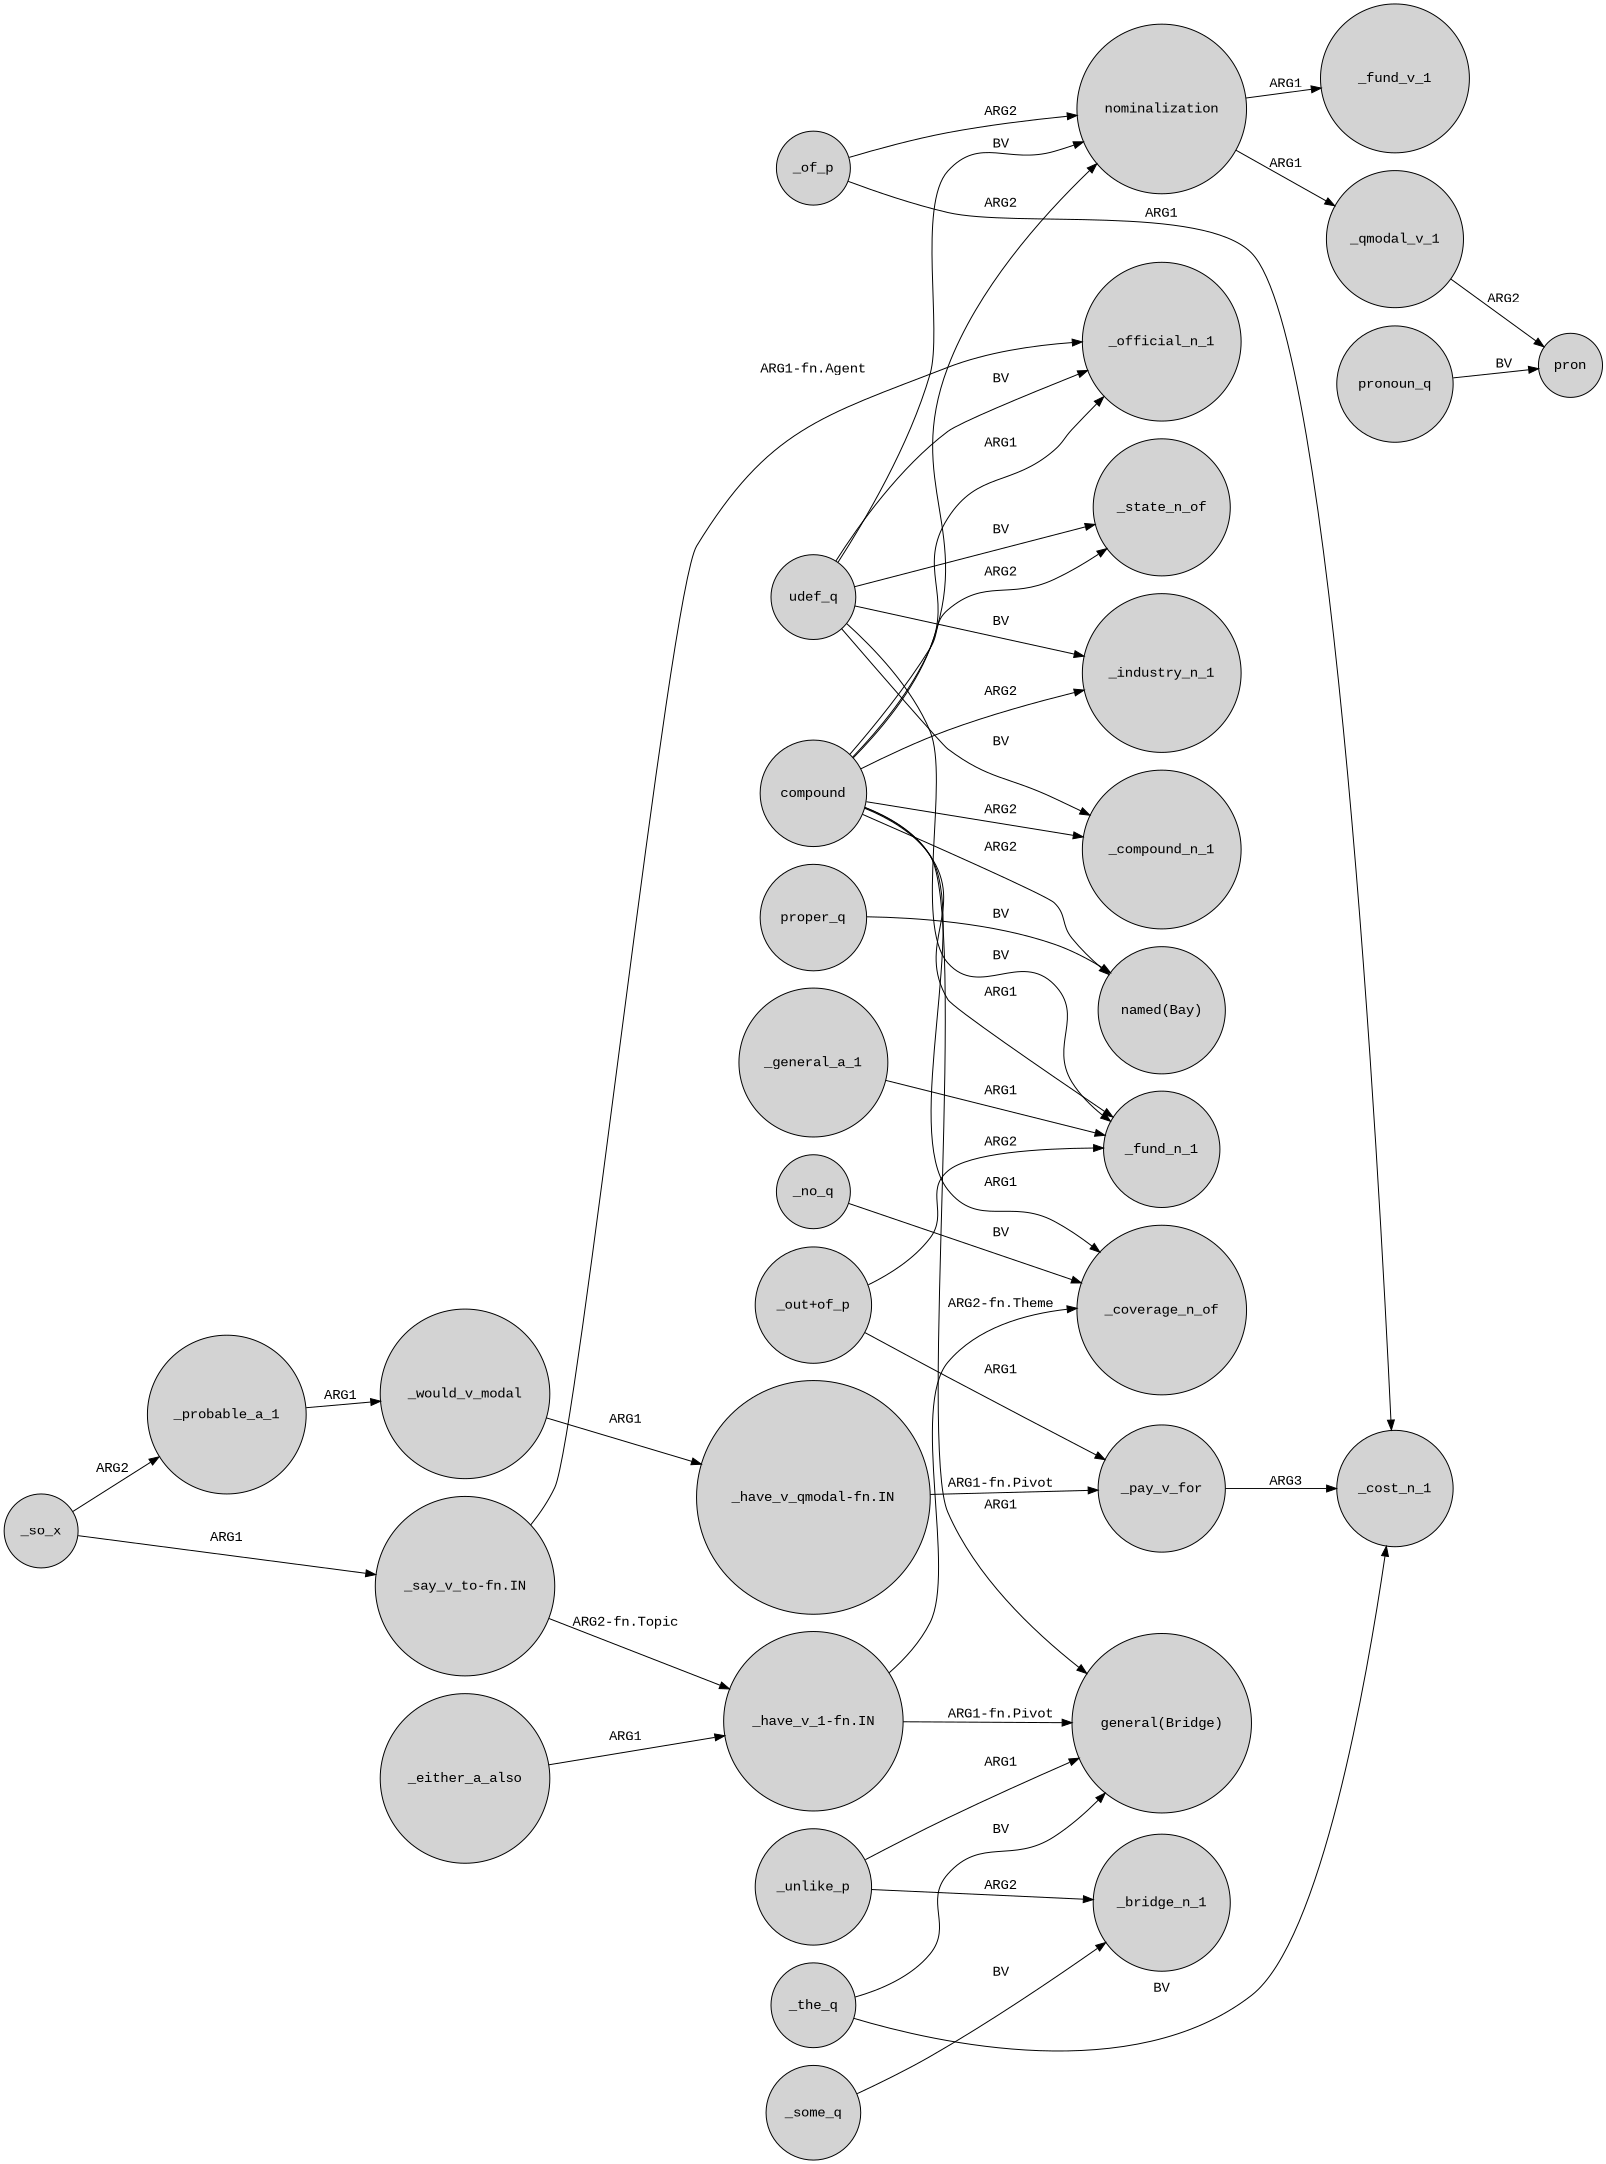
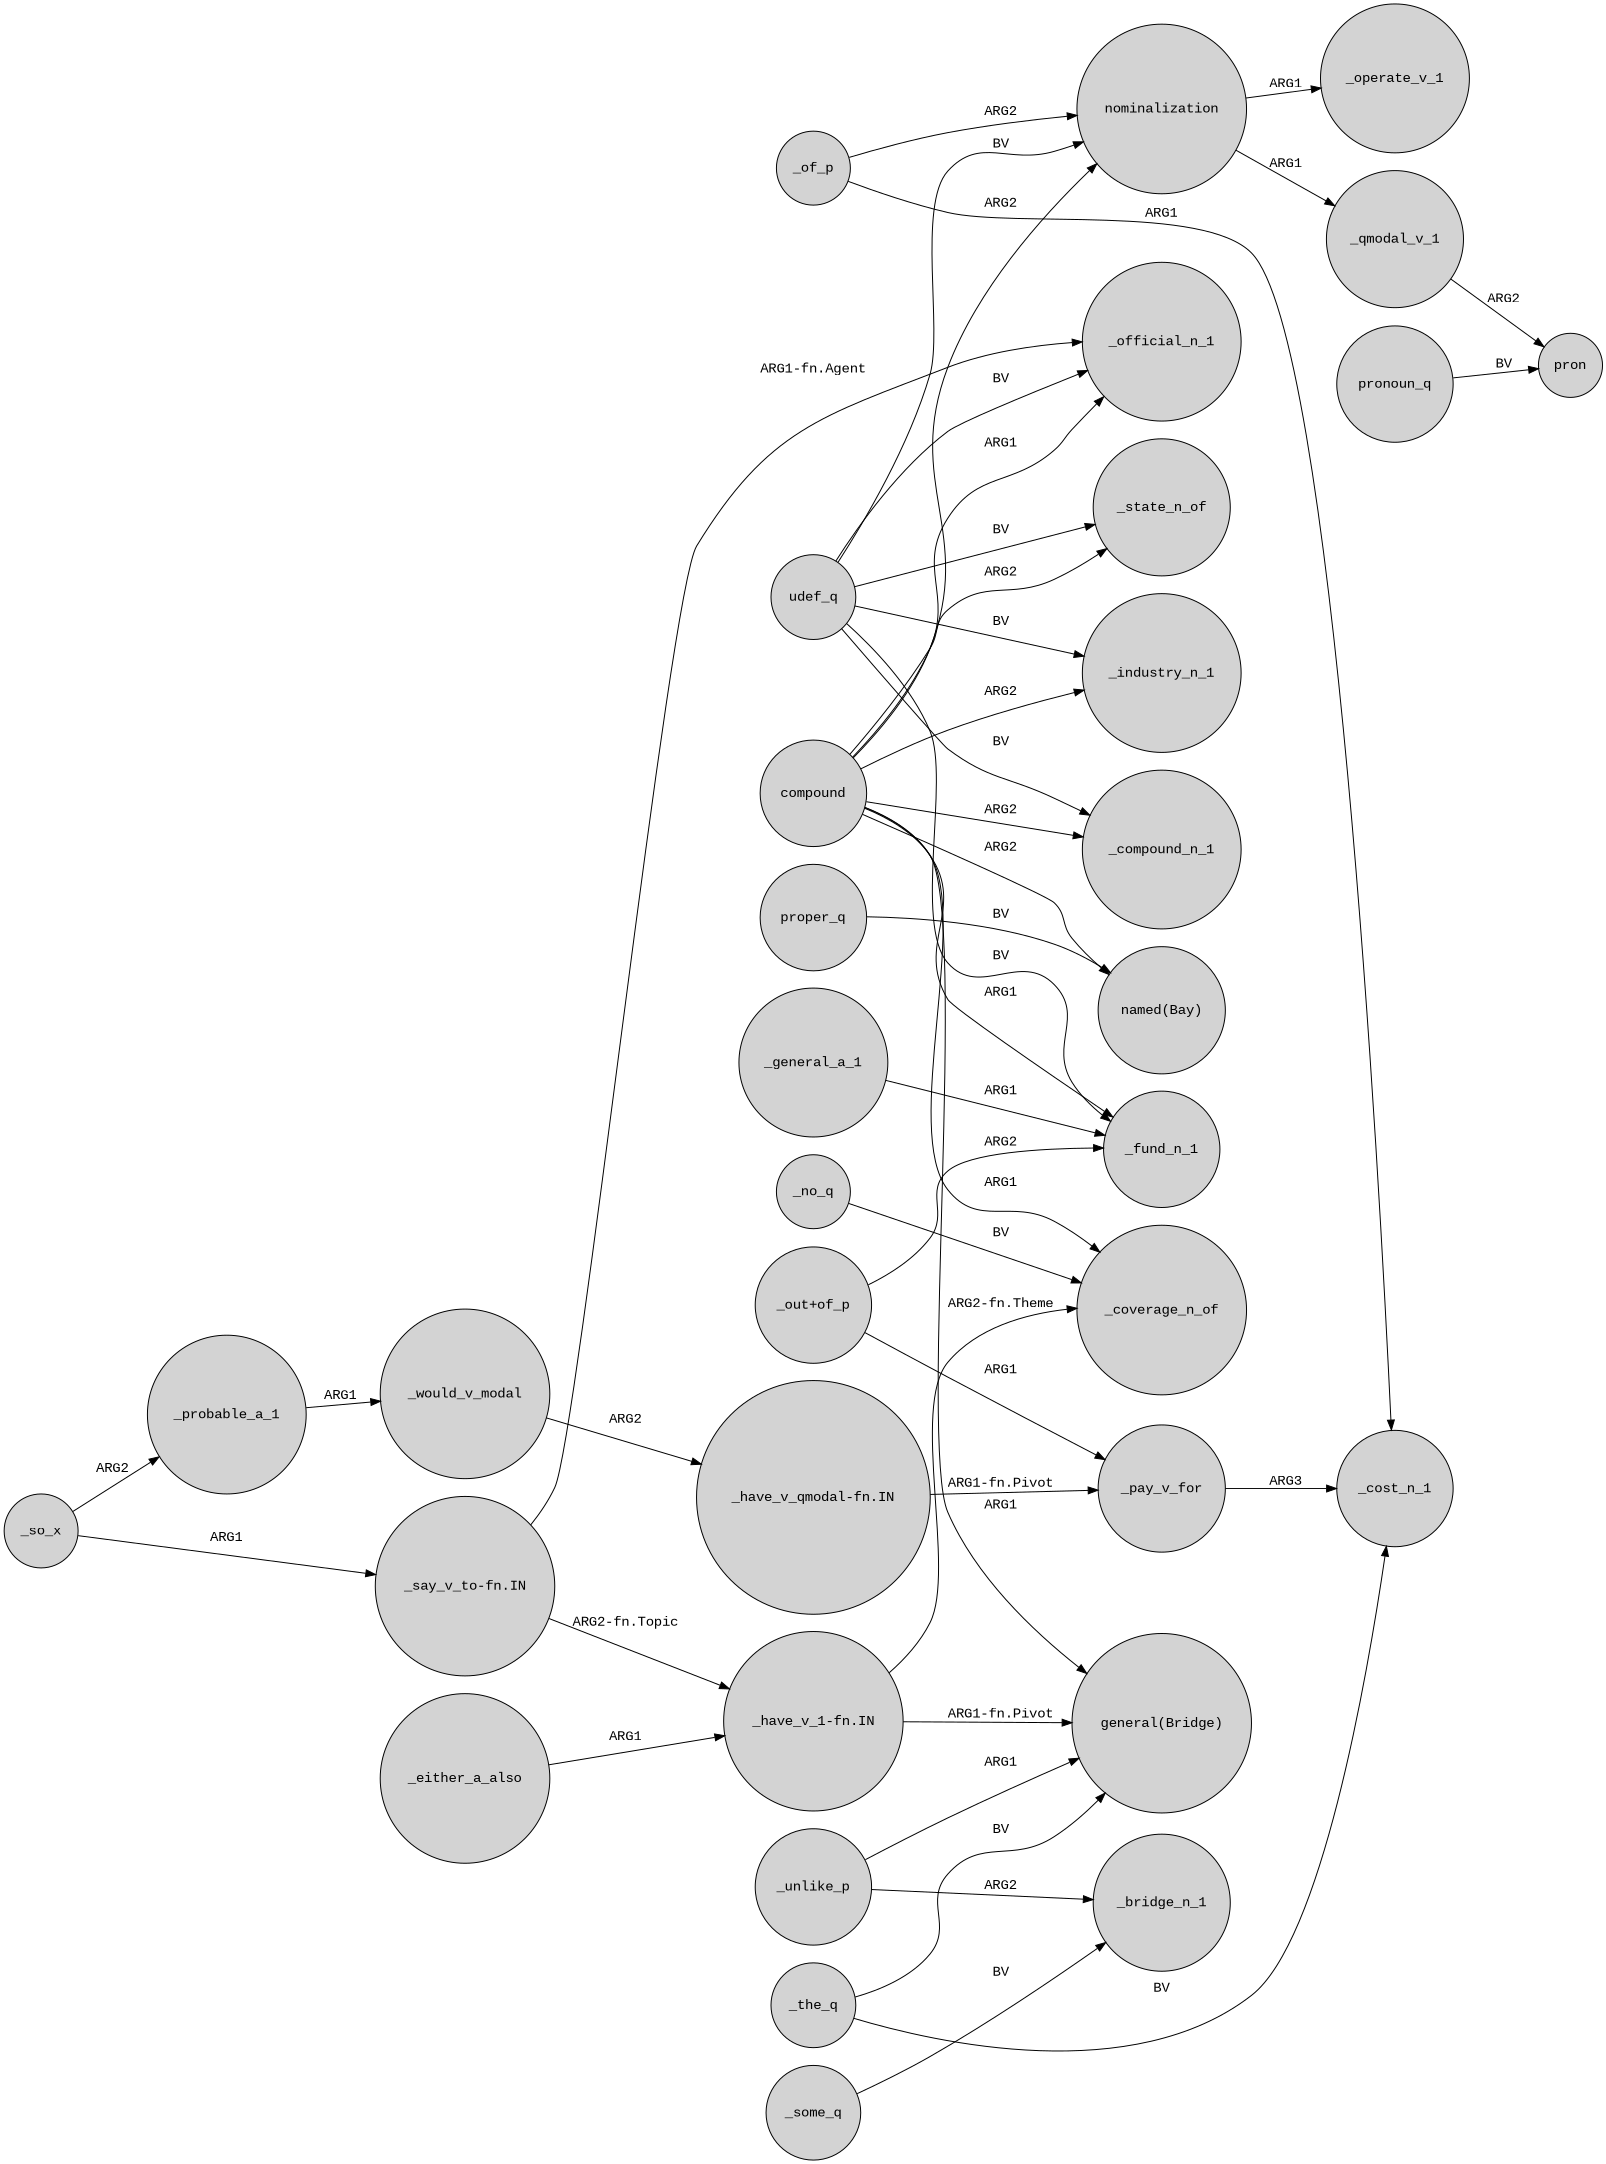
(1395, 78) -> (1395, 78)
(626, 1419) -> (626, 1419)
